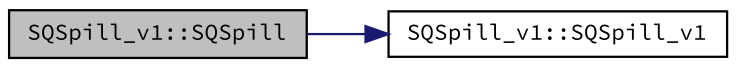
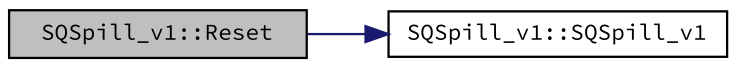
(158, 34) -> (158, 34)
